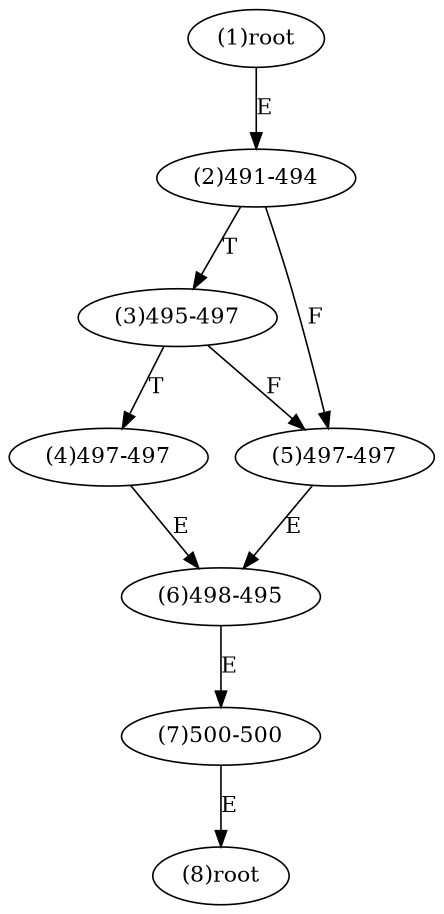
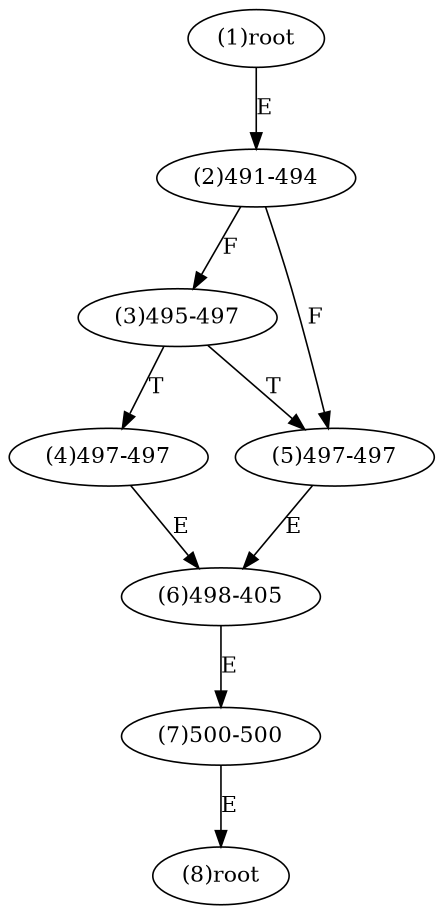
(231, 248) -> (231, 248)
(274, 387) -> (274, 387)
(221, 597) -> (221, 597)
